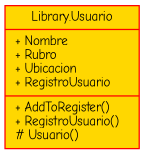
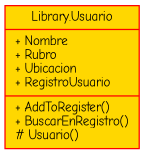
(68, 122) -> (72, 122)
